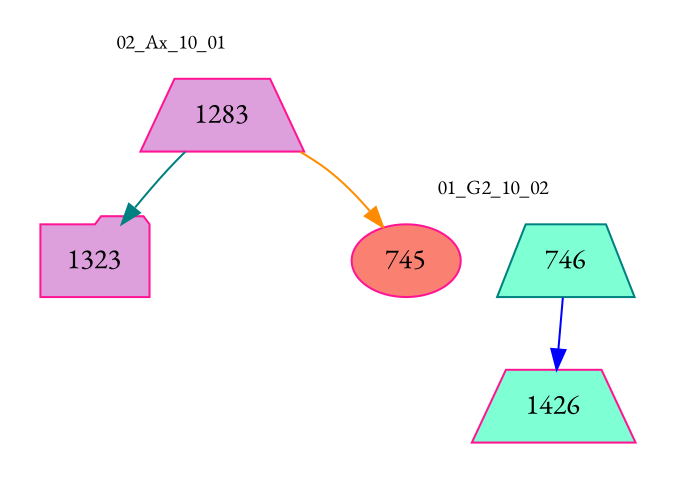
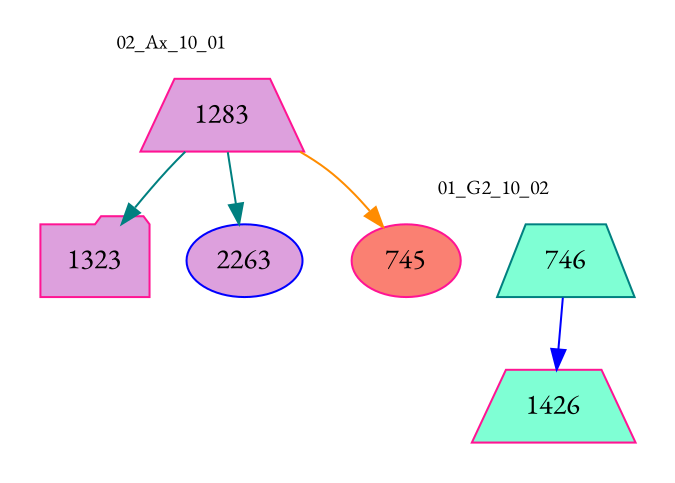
none -> (245, 261)
